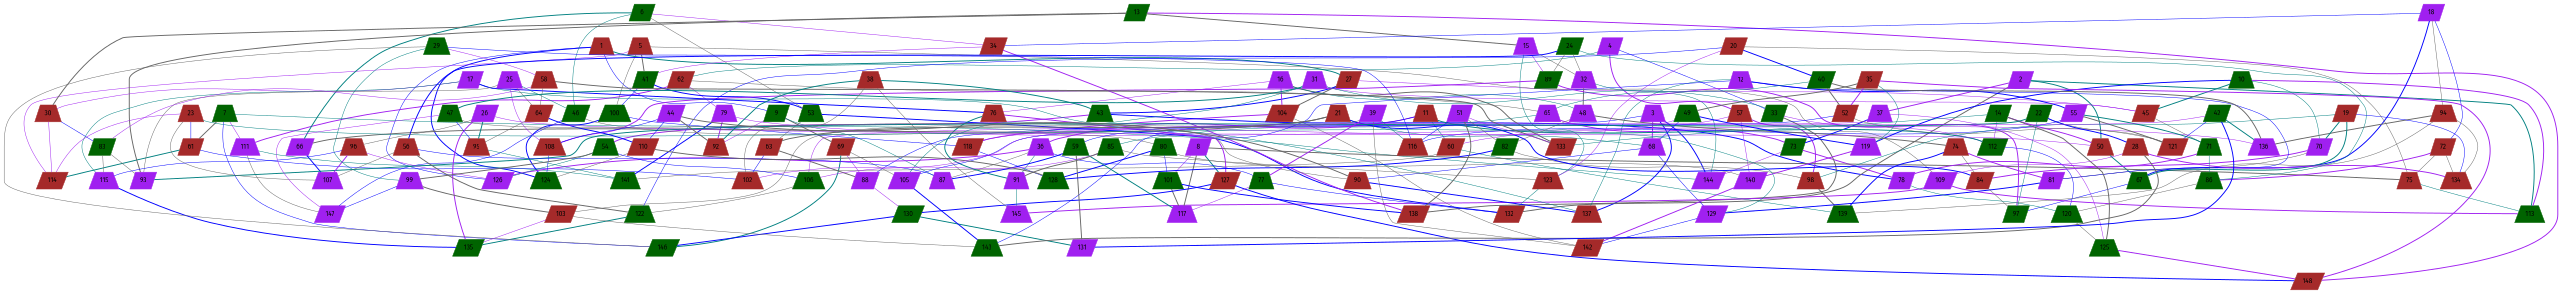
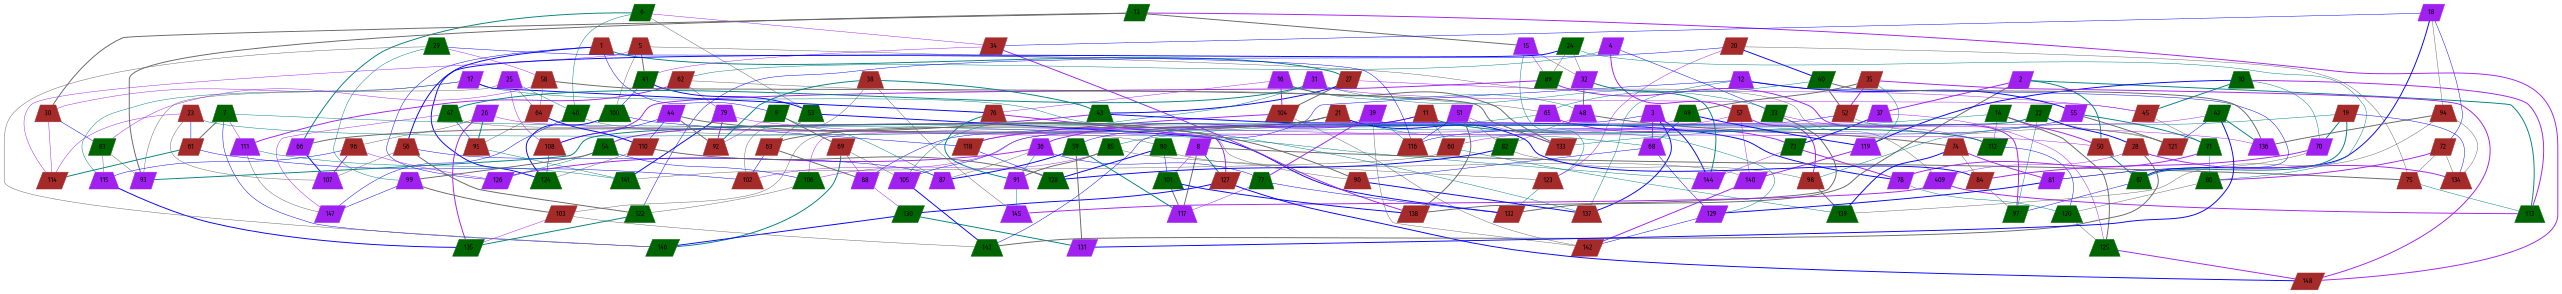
(1584, 80) -> (1584, 80)
(1690, 97) -> (1690, 97)
(1940, 181) -> (1940, 181)
